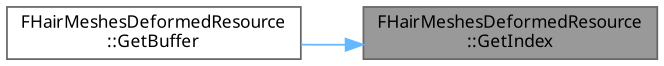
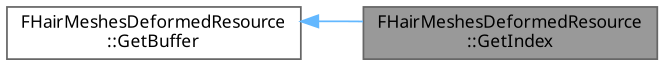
(323, 45) -> (341, 21)
